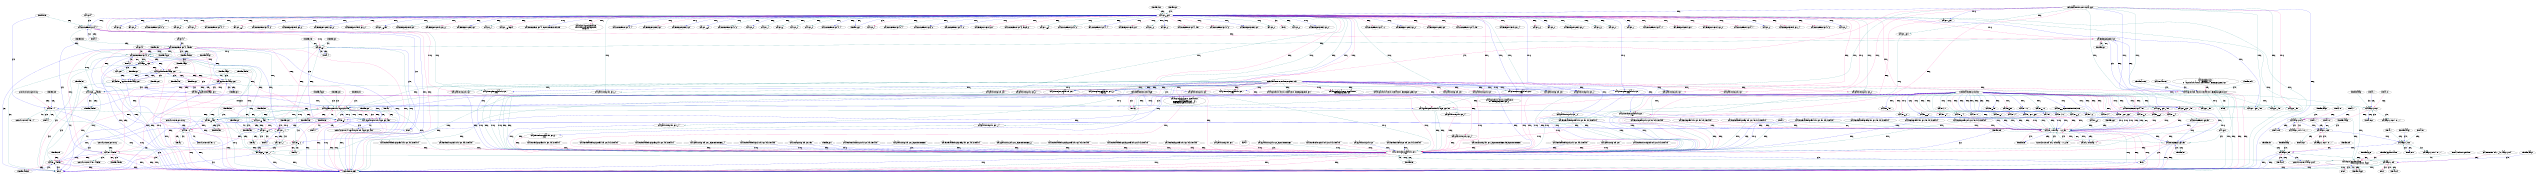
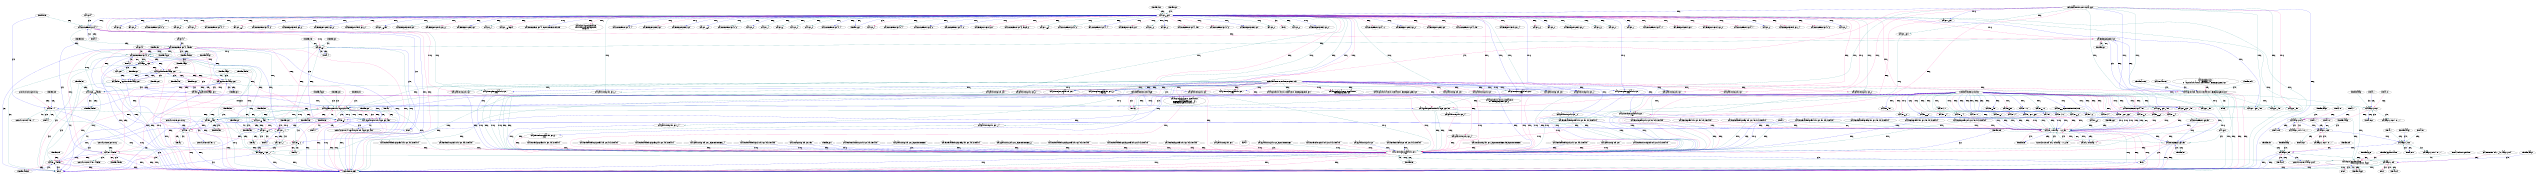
(1942, 96) -> (1936, 96)
(192, 138) -> (197, 130)
